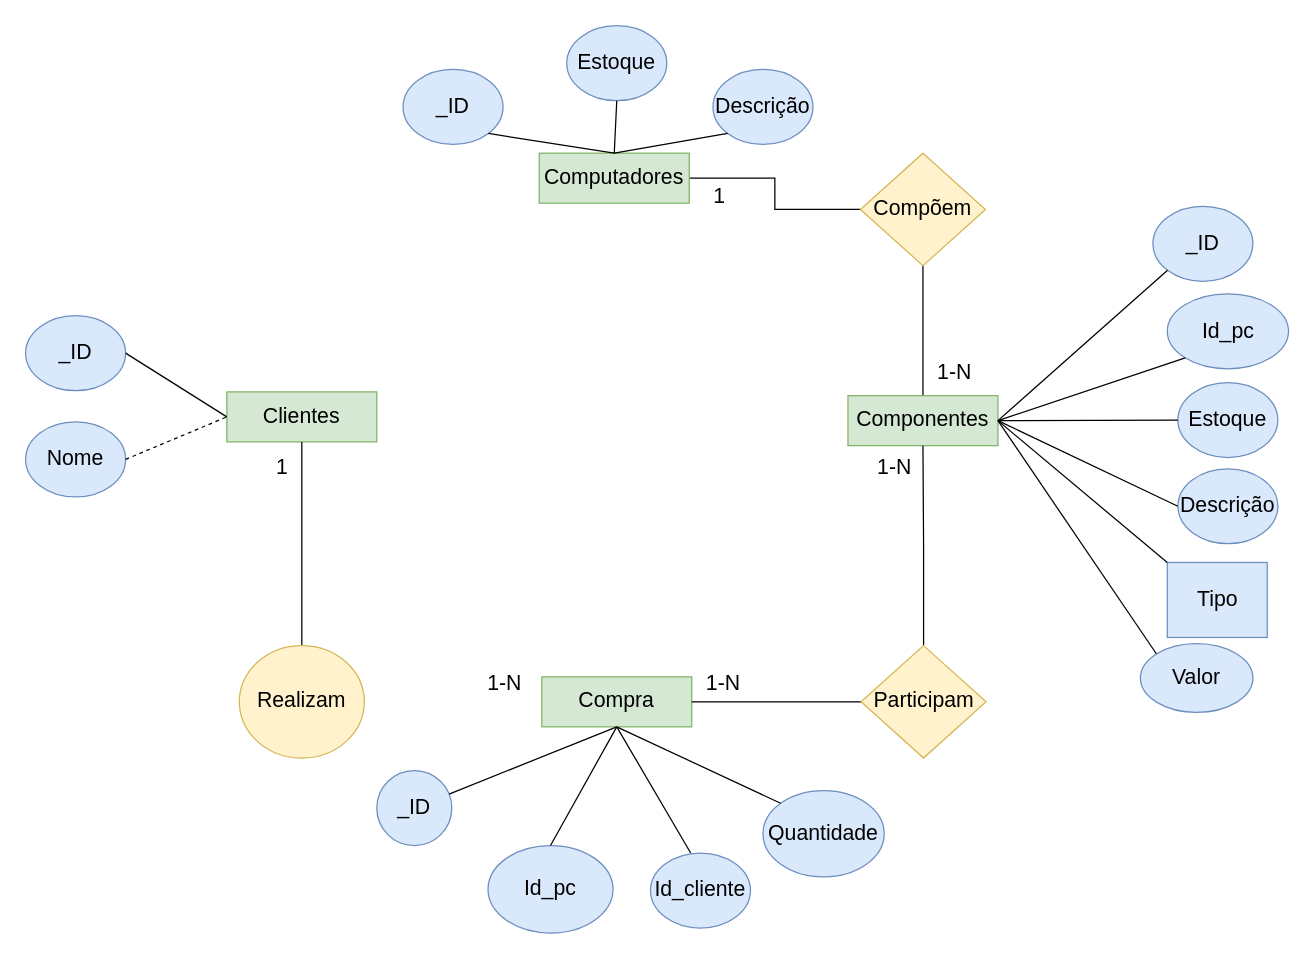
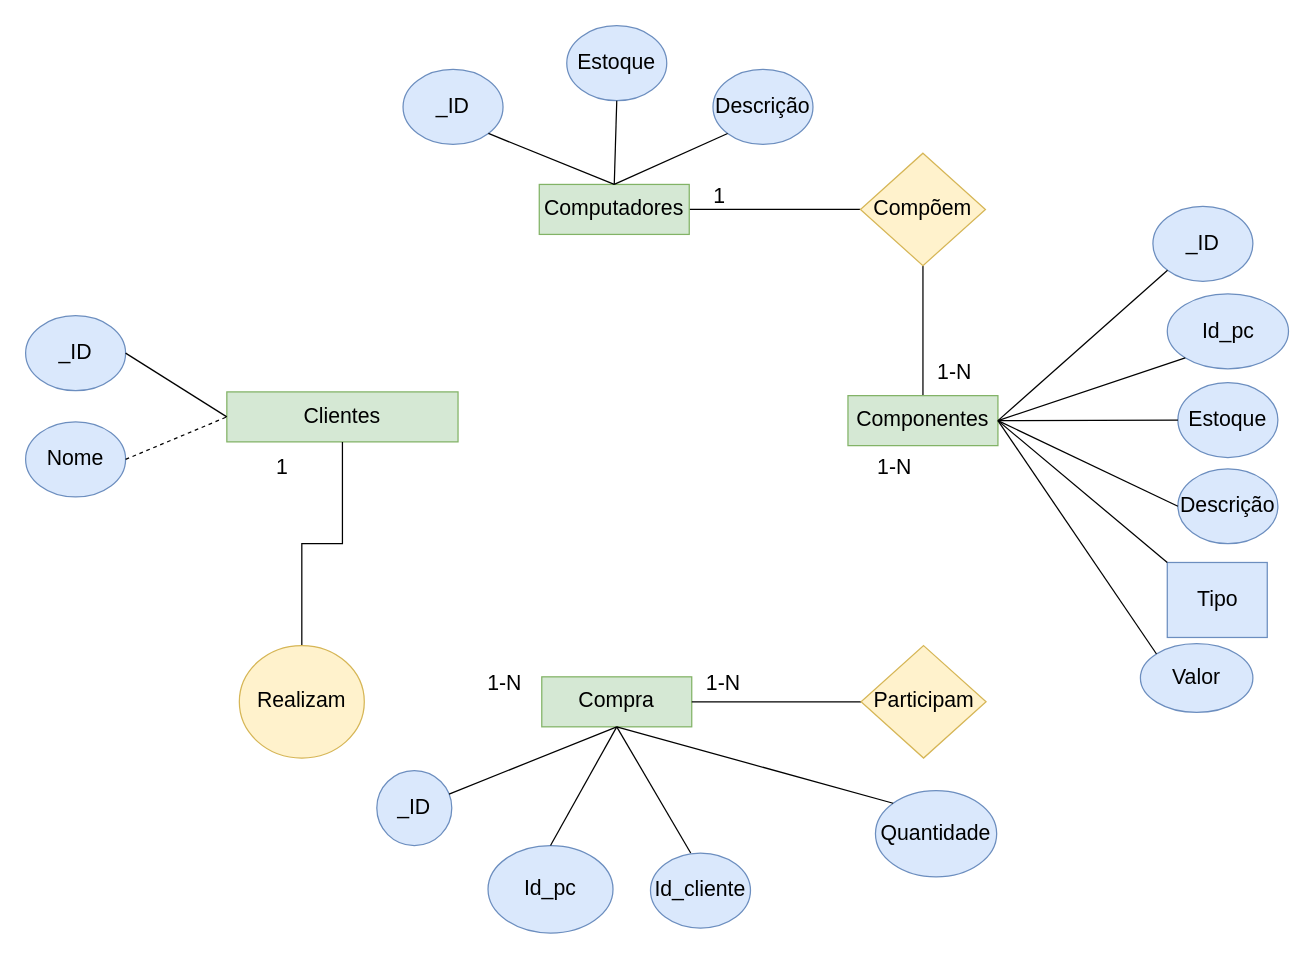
(614, 178) -> (614, 209)
(302, 417) -> (343, 417)
(924, 546) -> none
(824, 834) -> (936, 834)
